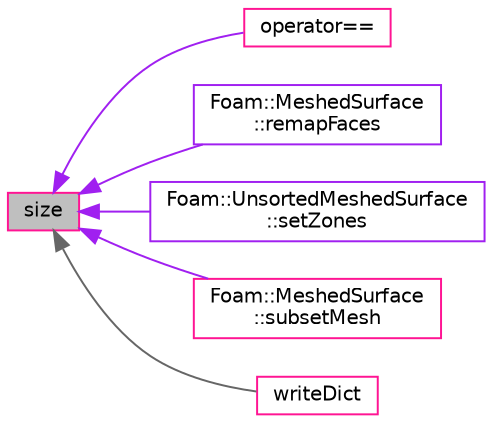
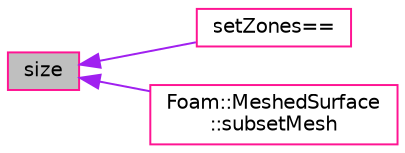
(317, 28) -> (274, 28)
(317, 115) -> none
(317, 212) -> none
(317, 396) -> none
